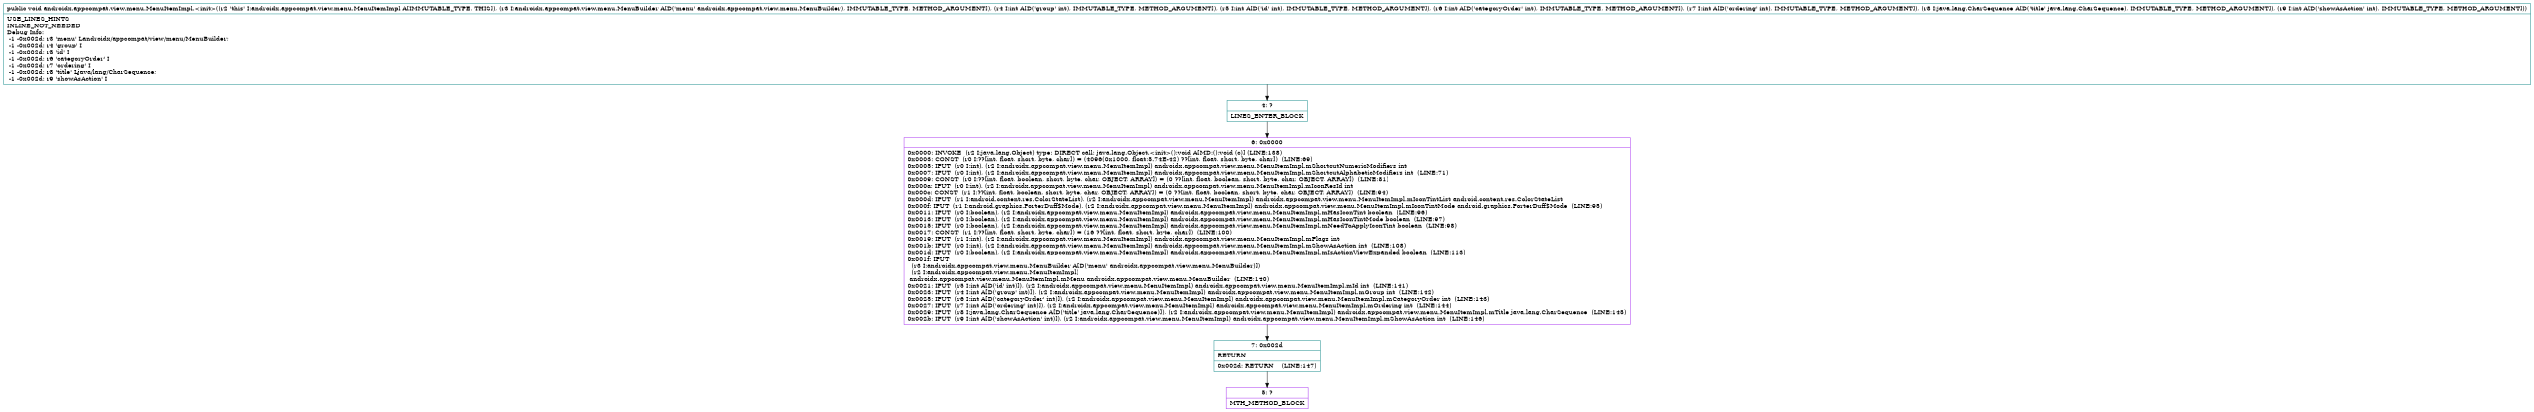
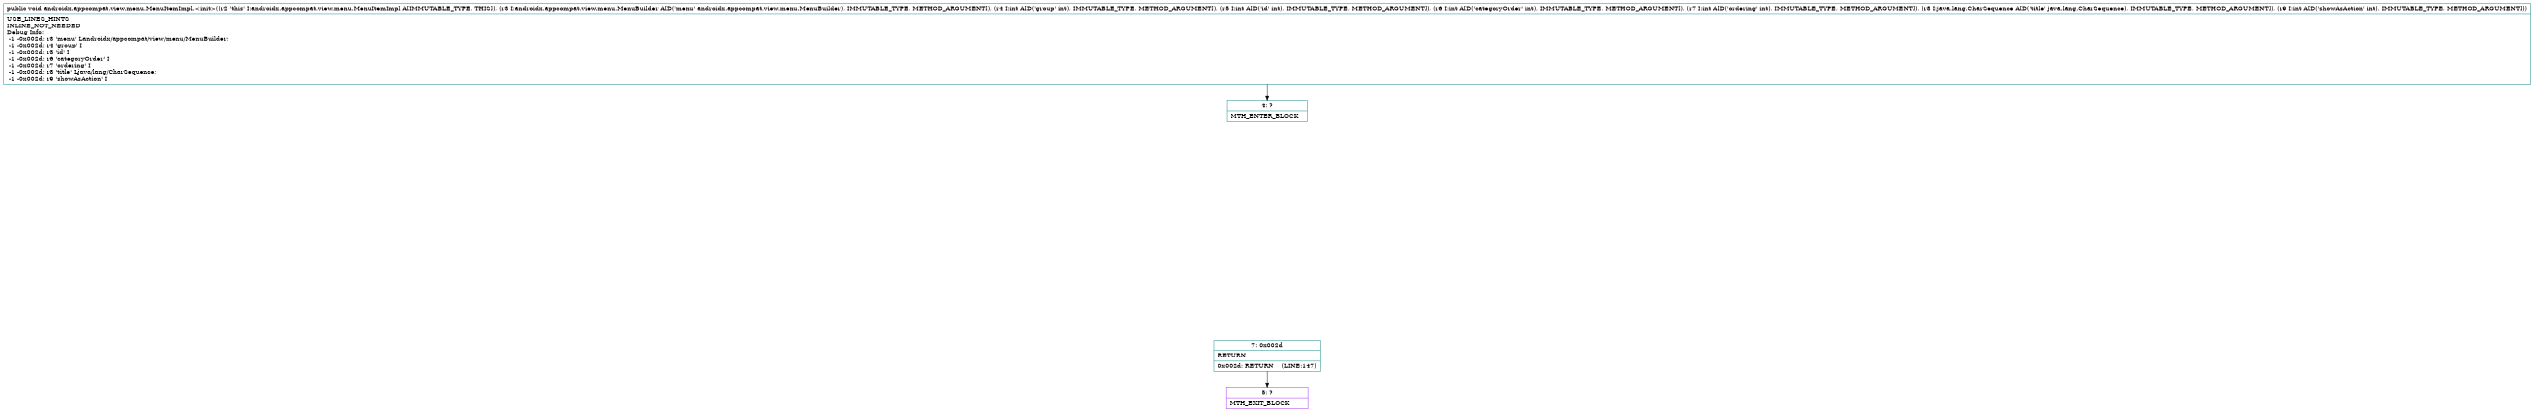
(1267, 116) -> (1265, 116)
(1267, 231) -> none
(1267, 403) -> (1260, 403)
